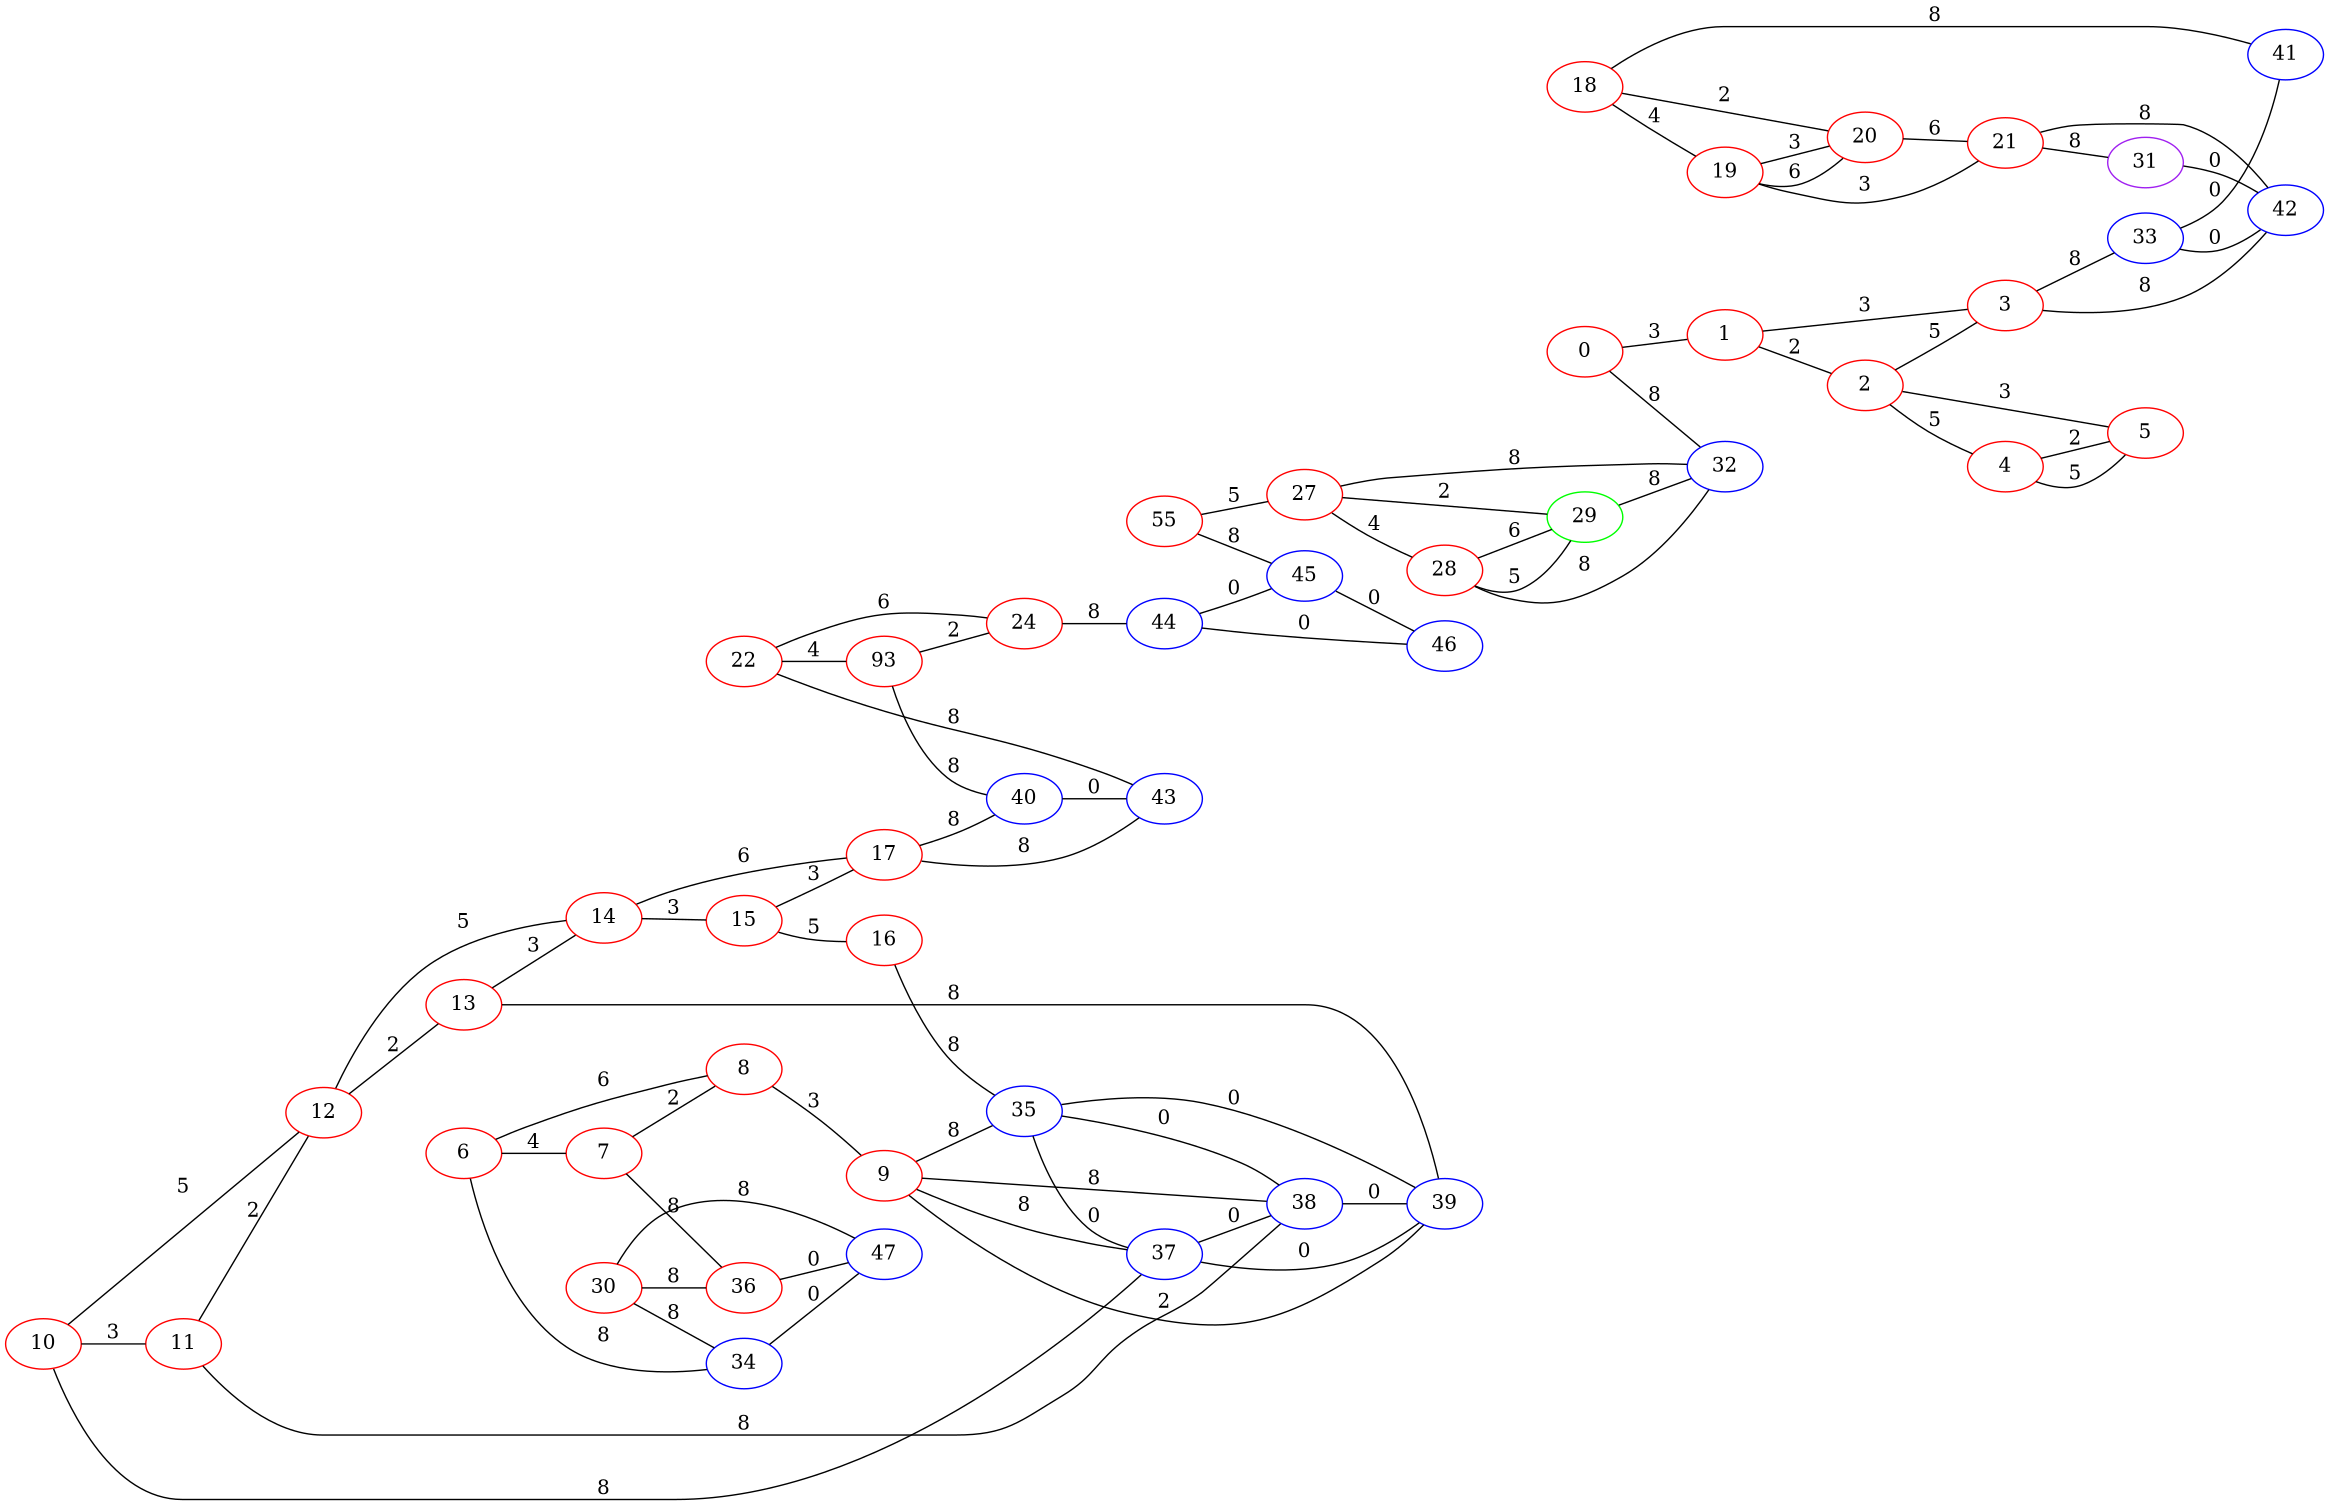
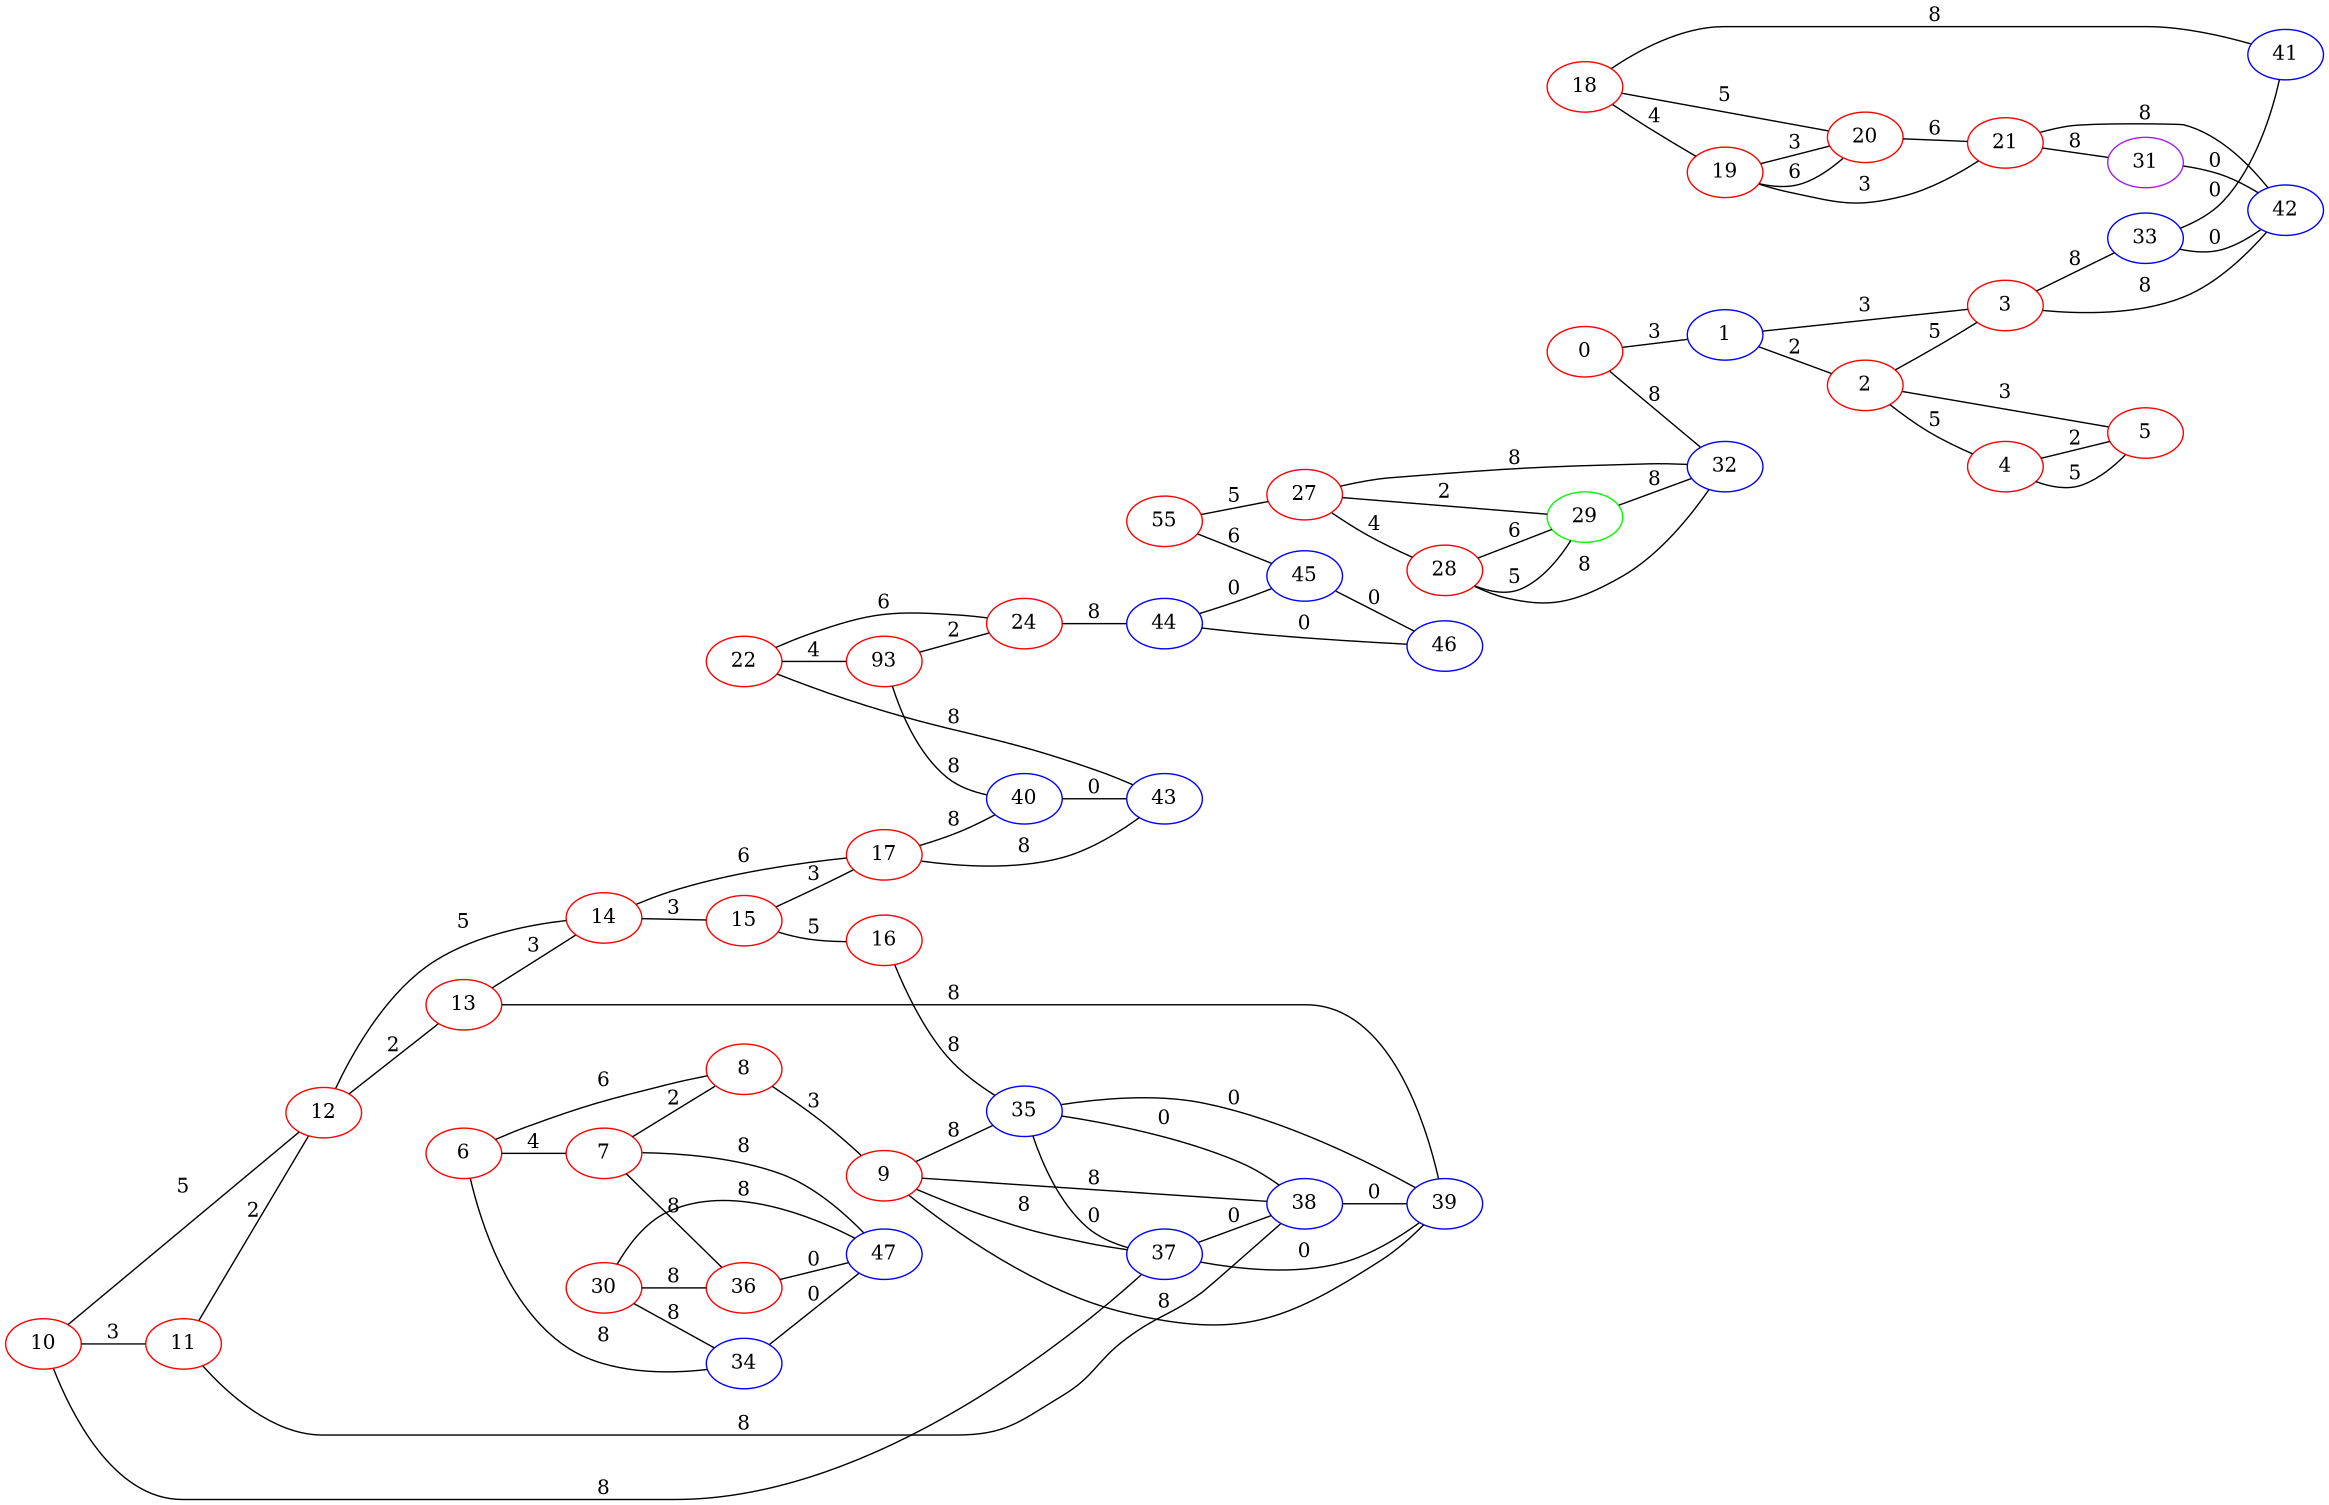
(1725, 96) -> (1725, 96)
(1725, 335) -> (1725, 335)
(1235, 537) -> (1235, 537)
none -> (763, 1168)
(1165, 1303) -> (1165, 1303)
